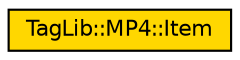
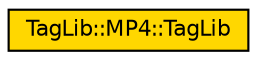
(120, 30) -> (129, 30)
